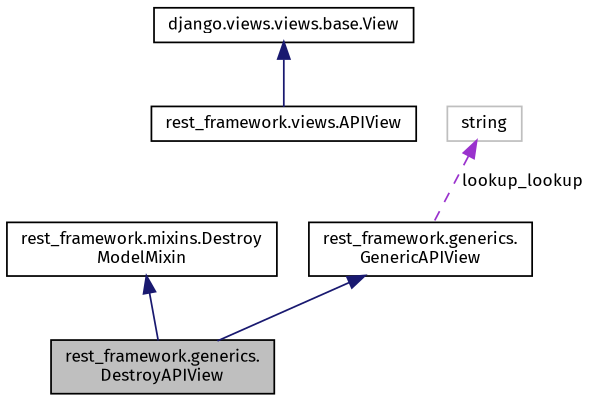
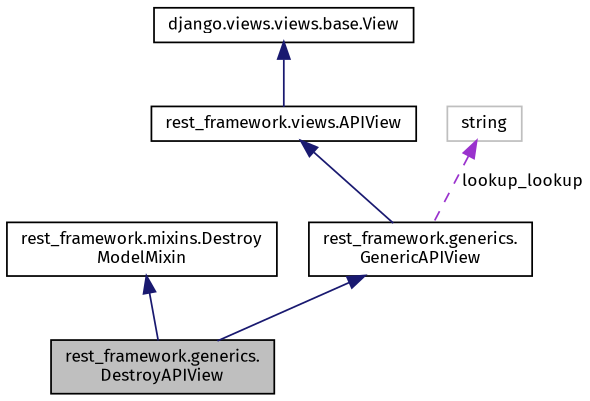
none -> (354, 188)
